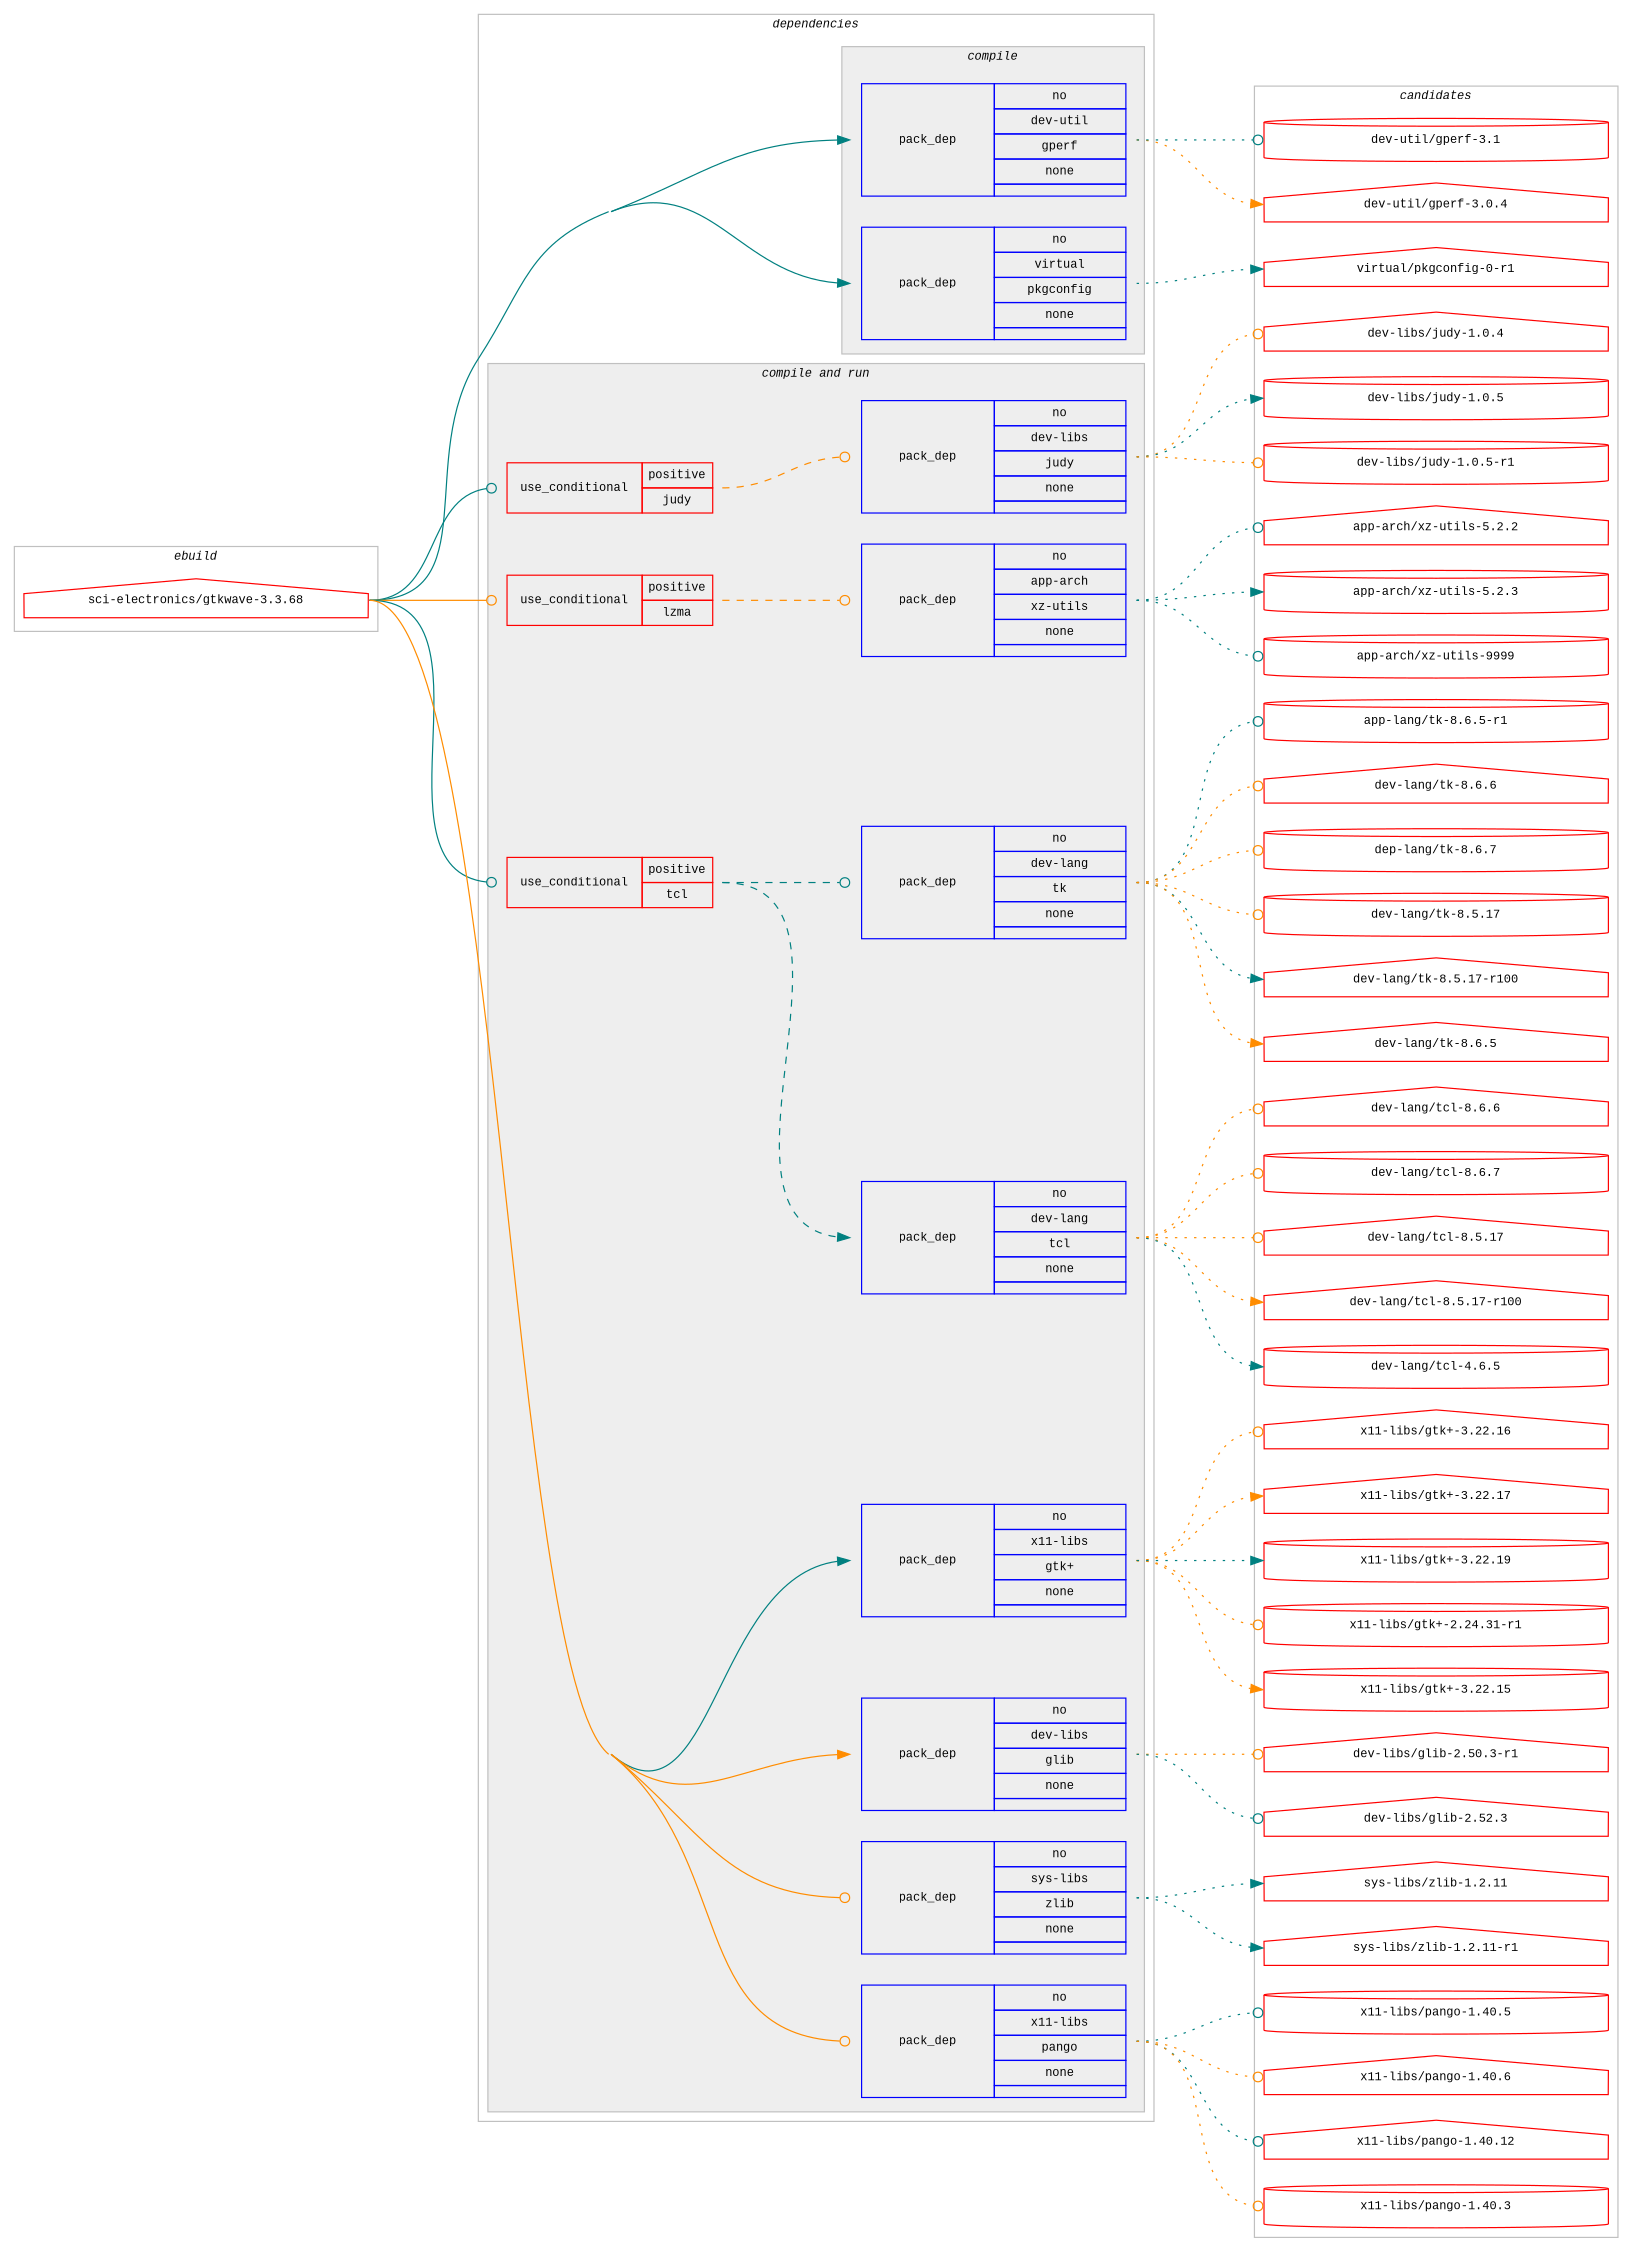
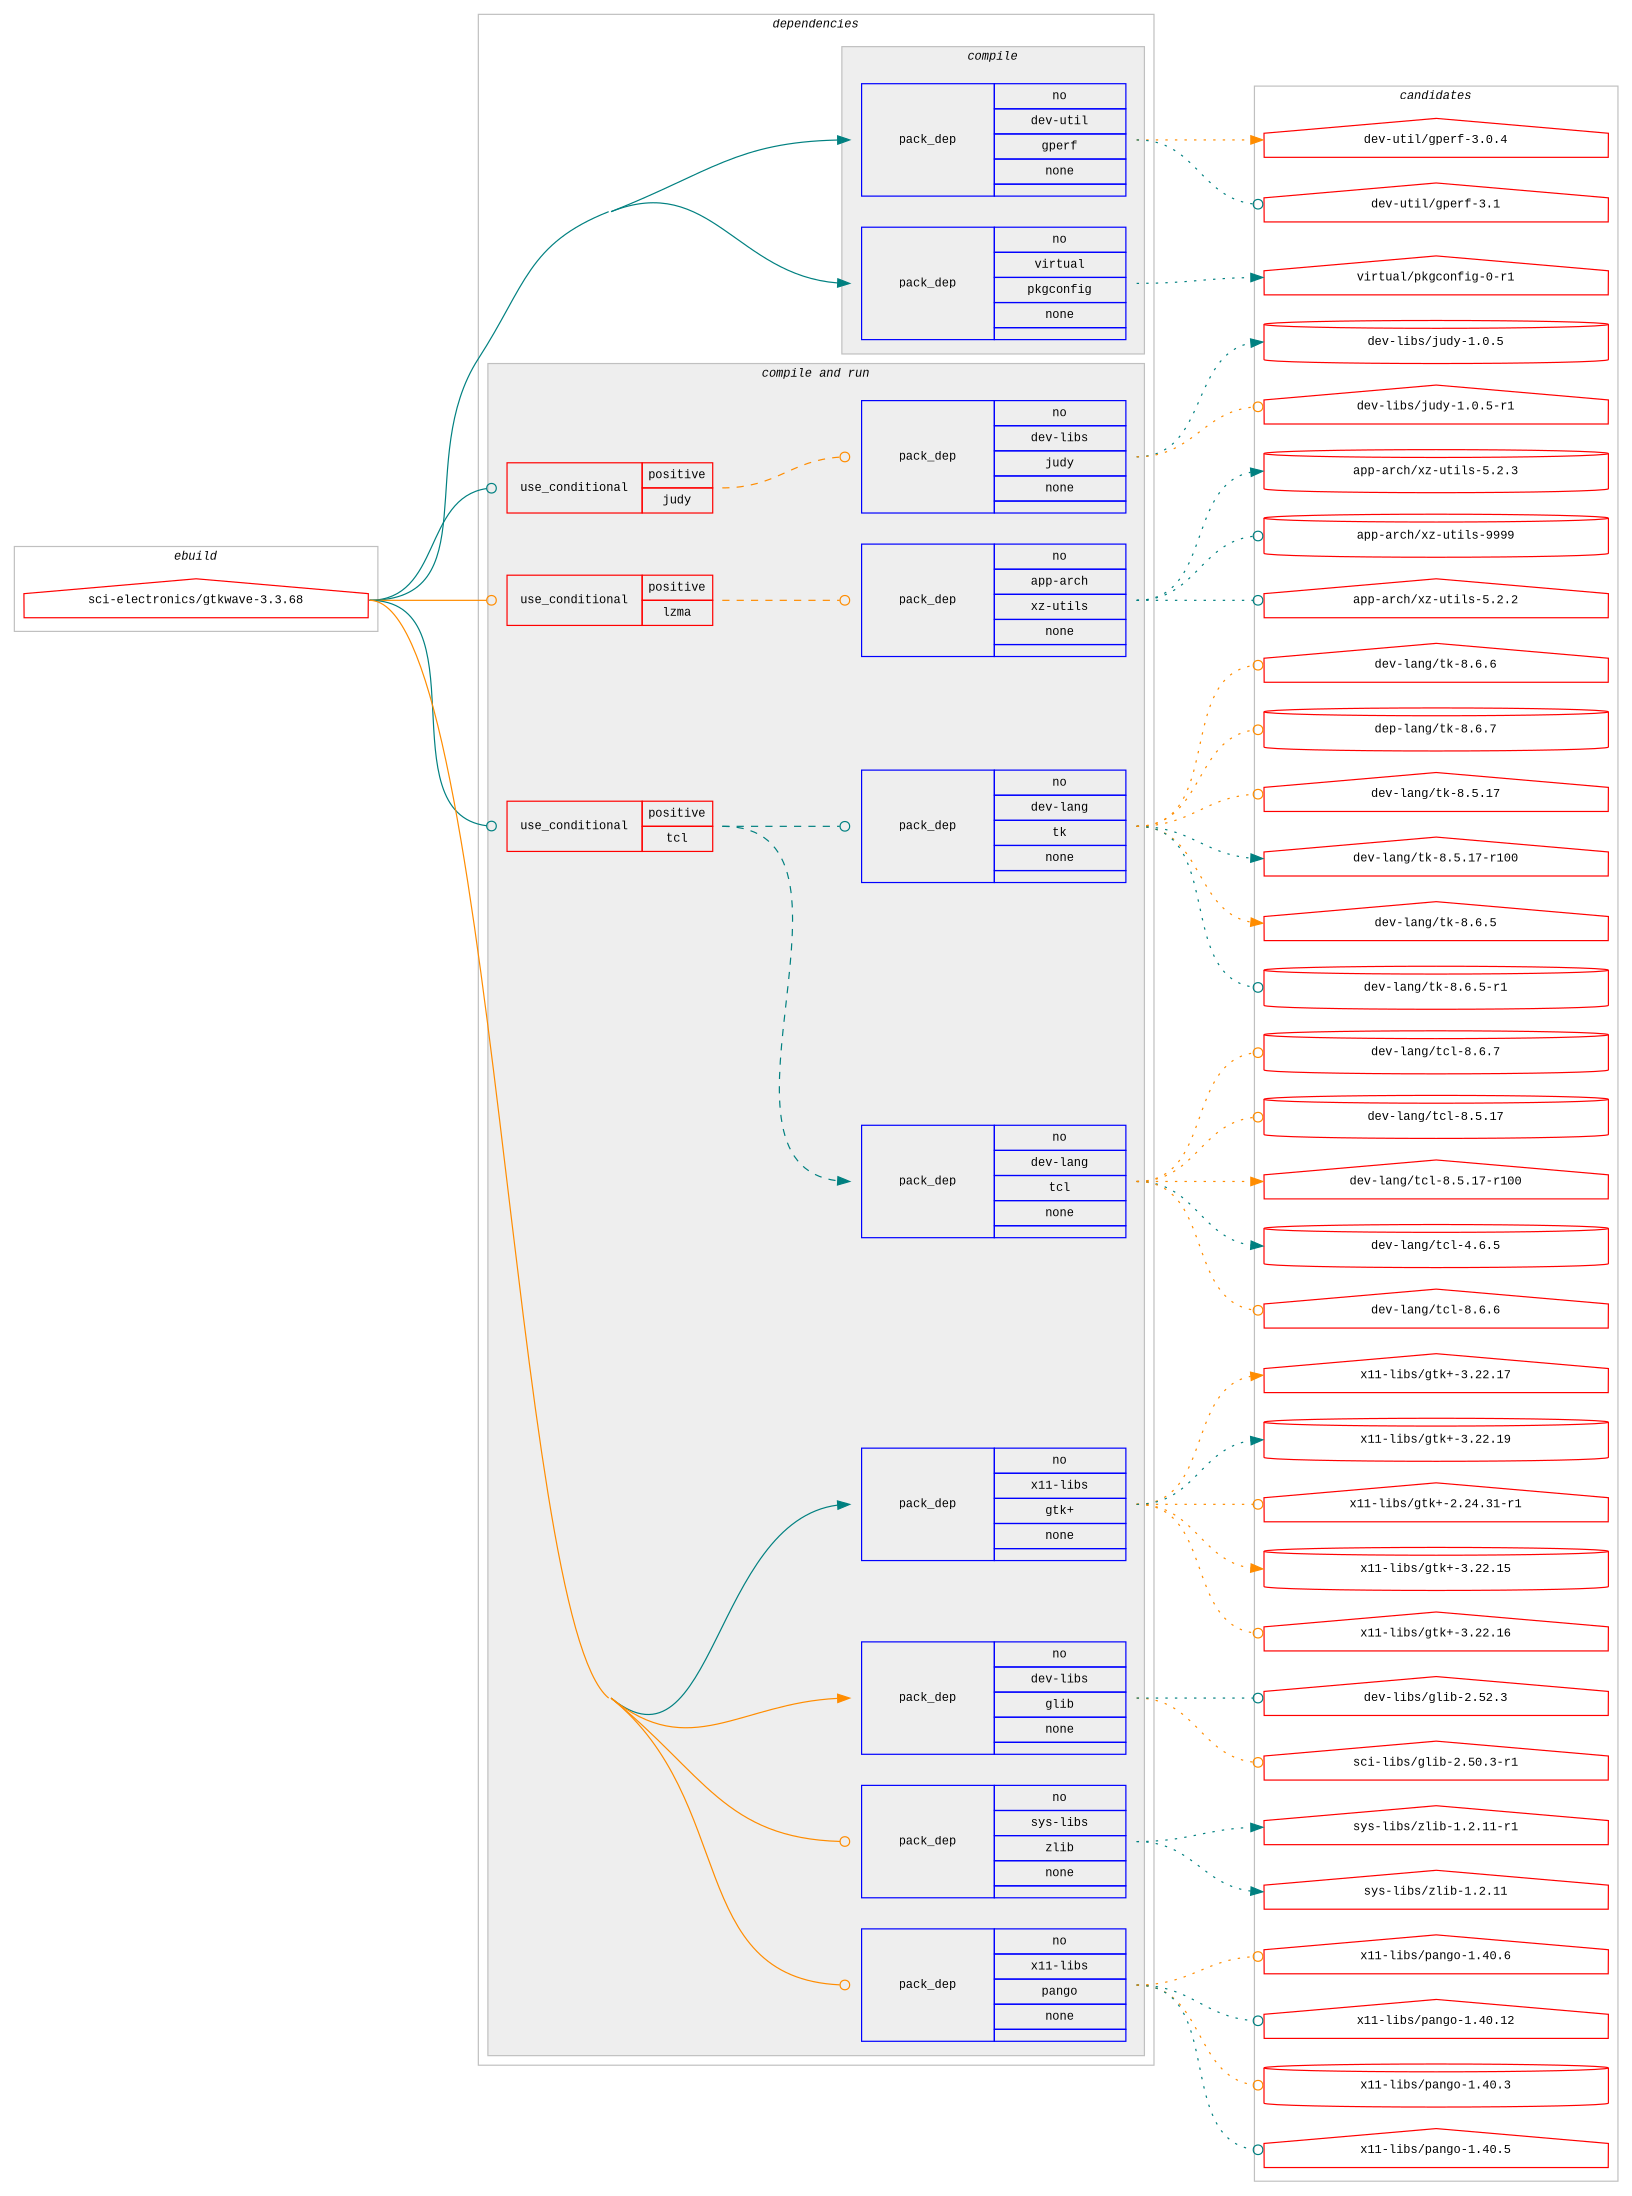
(1436, 140) -> (1436, 204)
(1436, 334) -> none
(1436, 463) -> (1436, 407)
(1436, 721) -> (1436, 988)
(1436, 915) -> (1436, 794)
(1436, 1238) -> (1436, 1117)
(1436, 1625) -> (1436, 1504)
(1436, 1754) -> (1436, 1763)
(1436, 2013) -> (1436, 2150)
